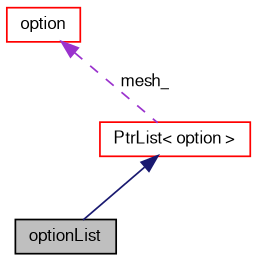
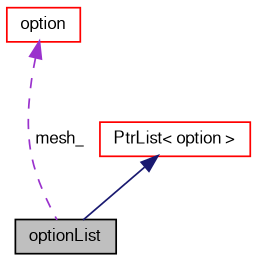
(116, 88) -> (29, 141)
